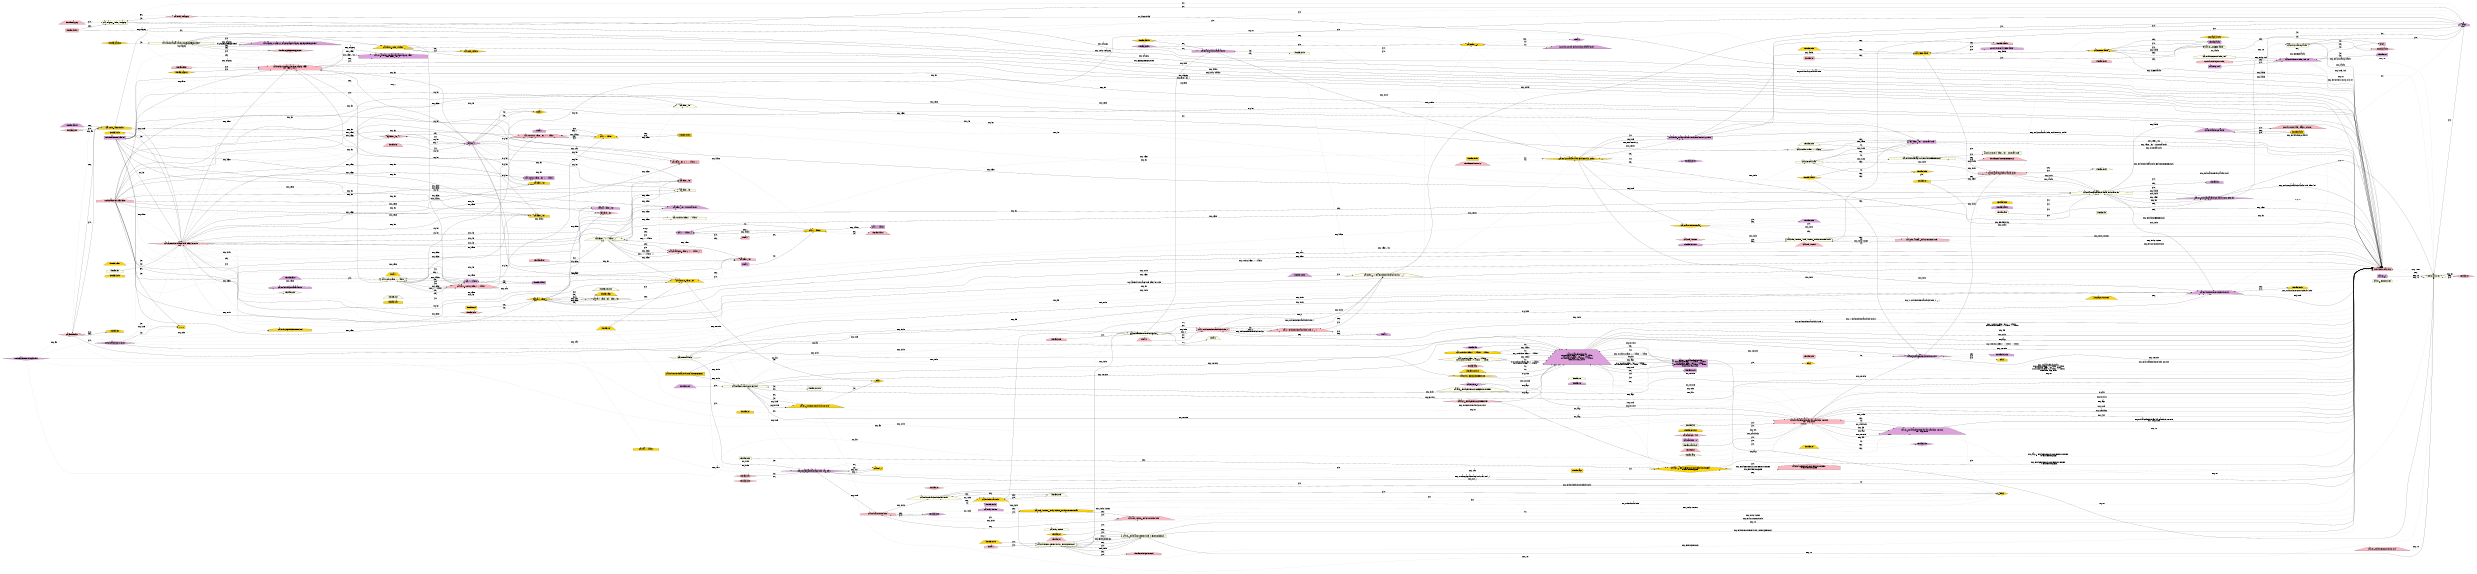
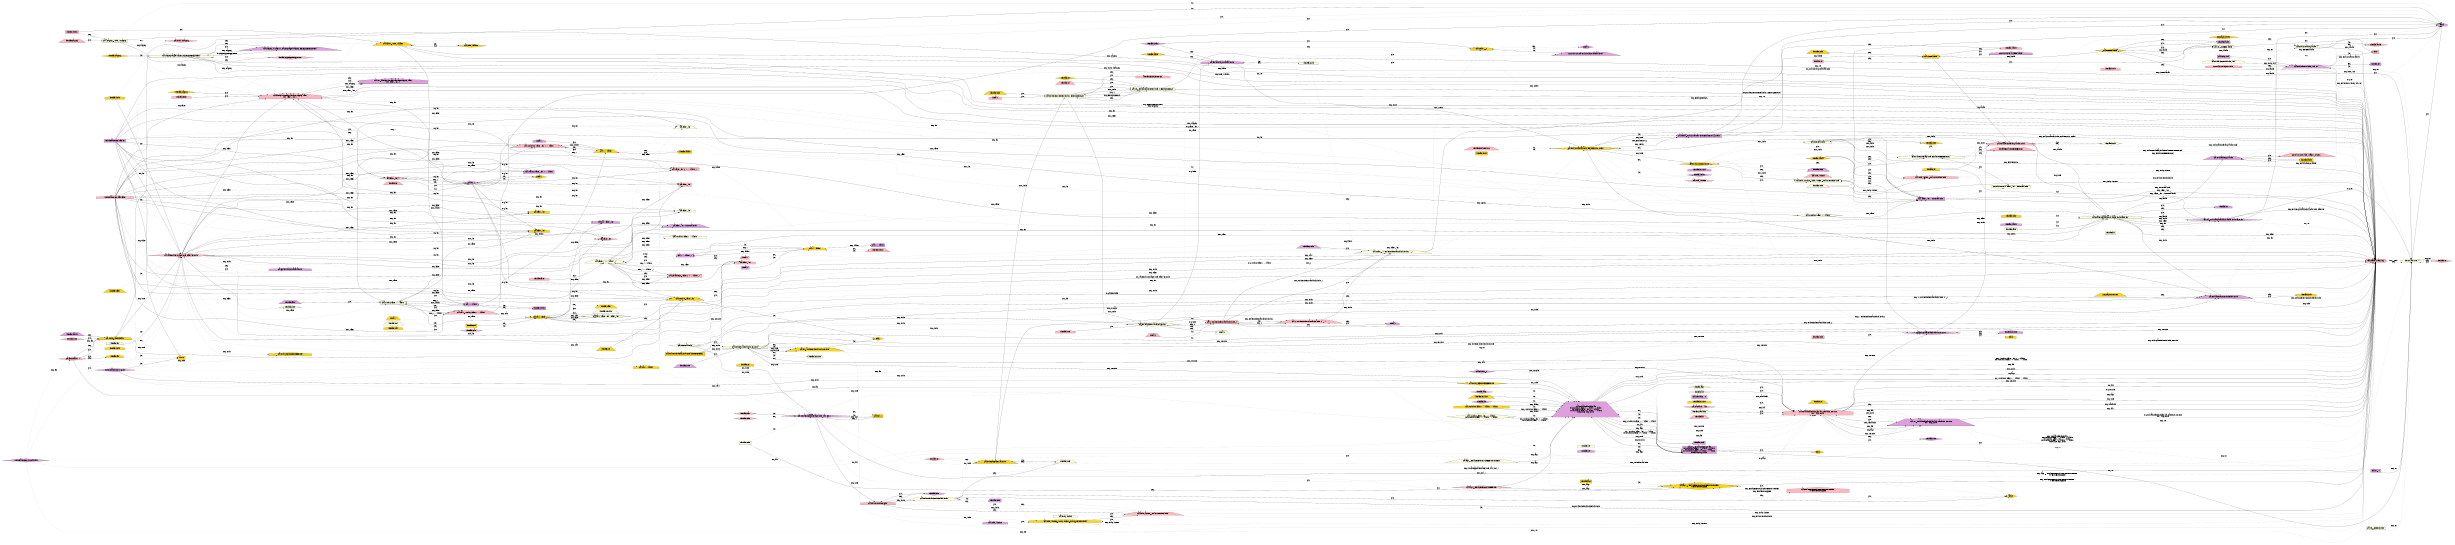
(150, 19) -> none
(1367, 24) -> (1236, 294)
(575, 149) -> (575, 178)
(1103, 303) -> (1112, 308)
(991, 500) -> (995, 462)
(2382, 549) -> none
